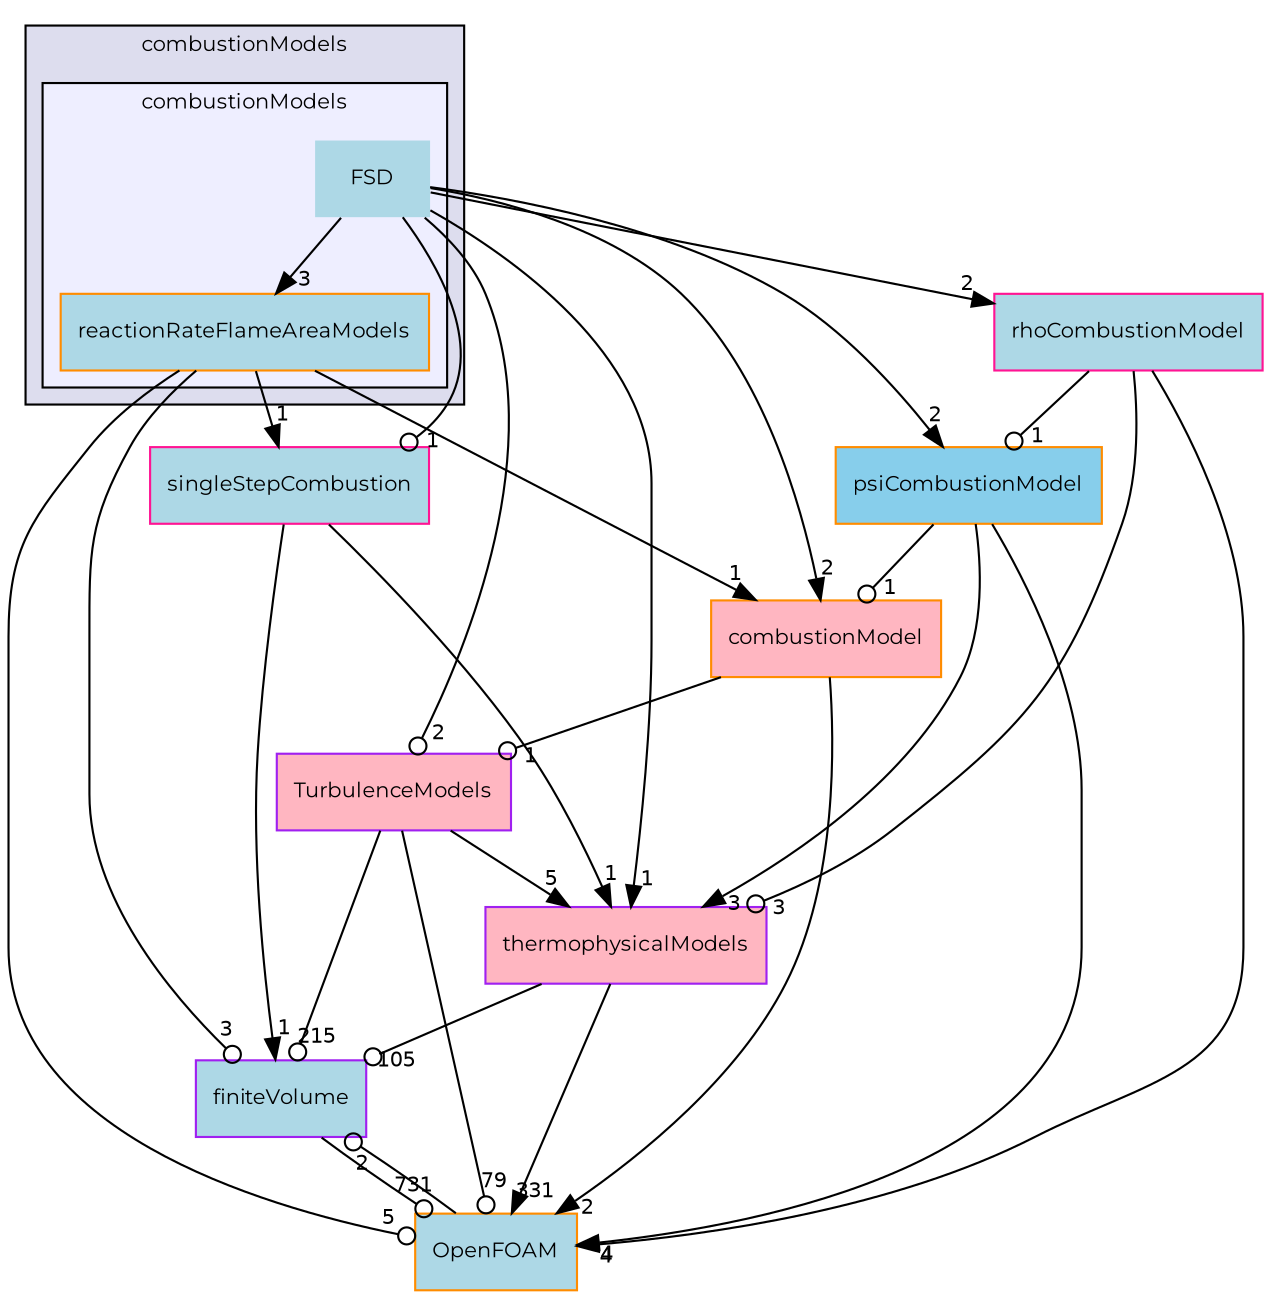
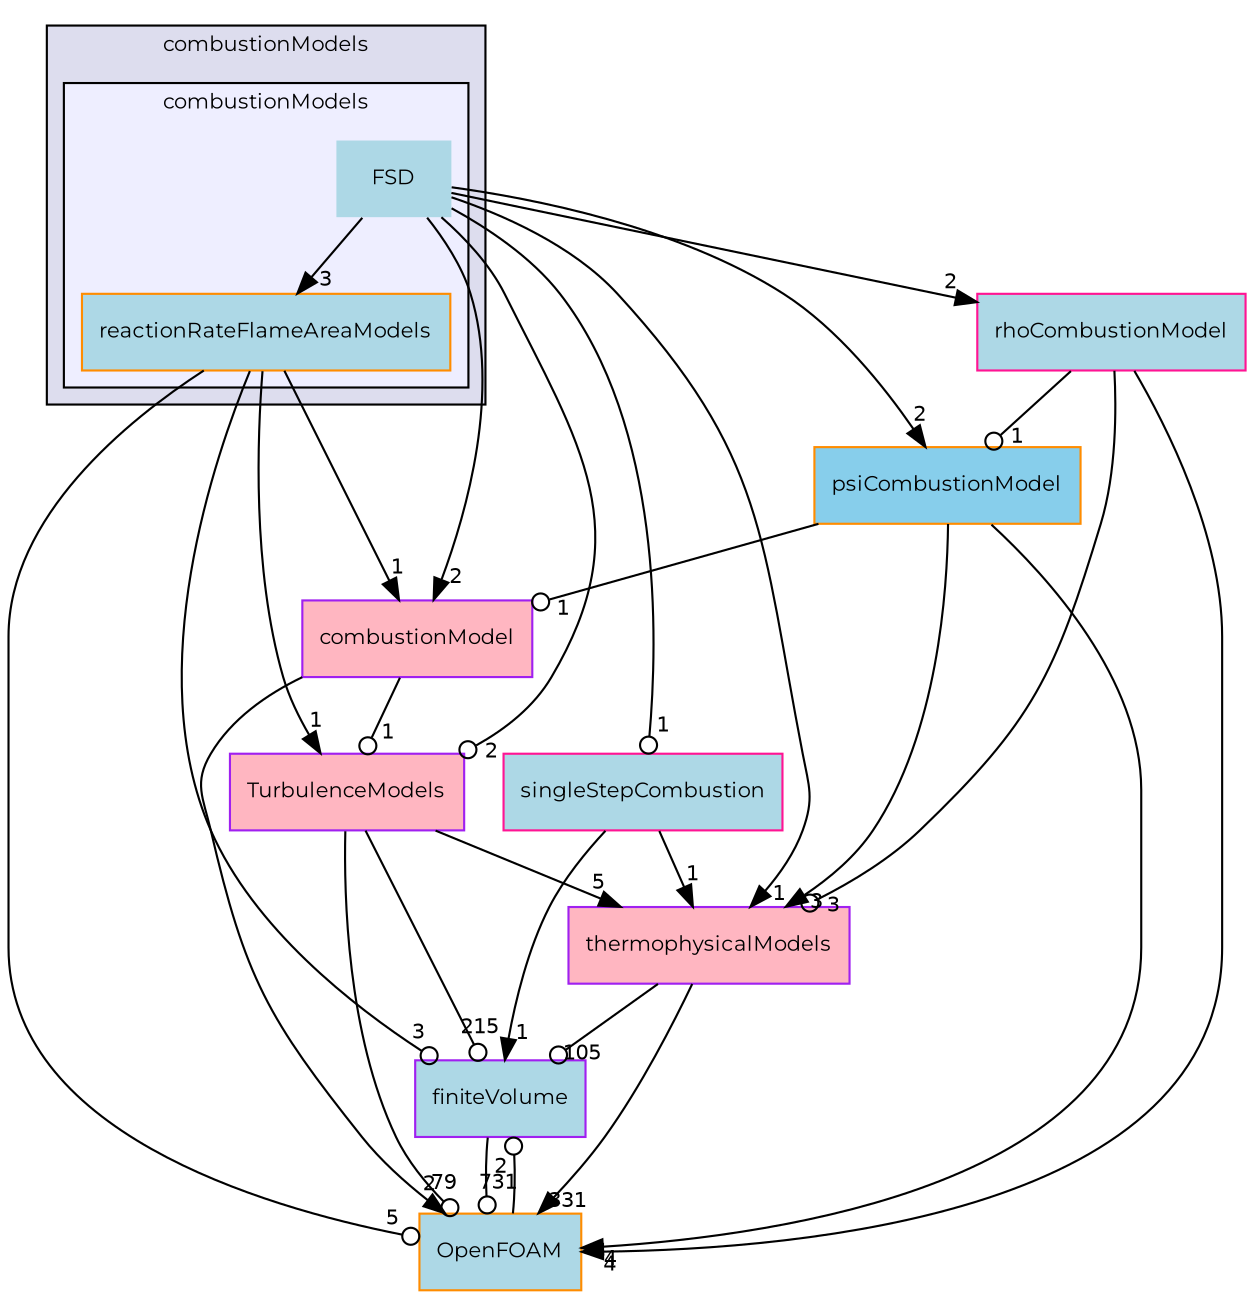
(264, 399) -> (262, 557)
(826, 639) -> (417, 639)
